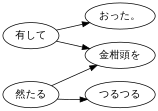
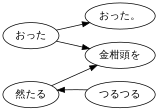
(31, 36) -> (31, 36)
(69, 99) -> (76, 90)
